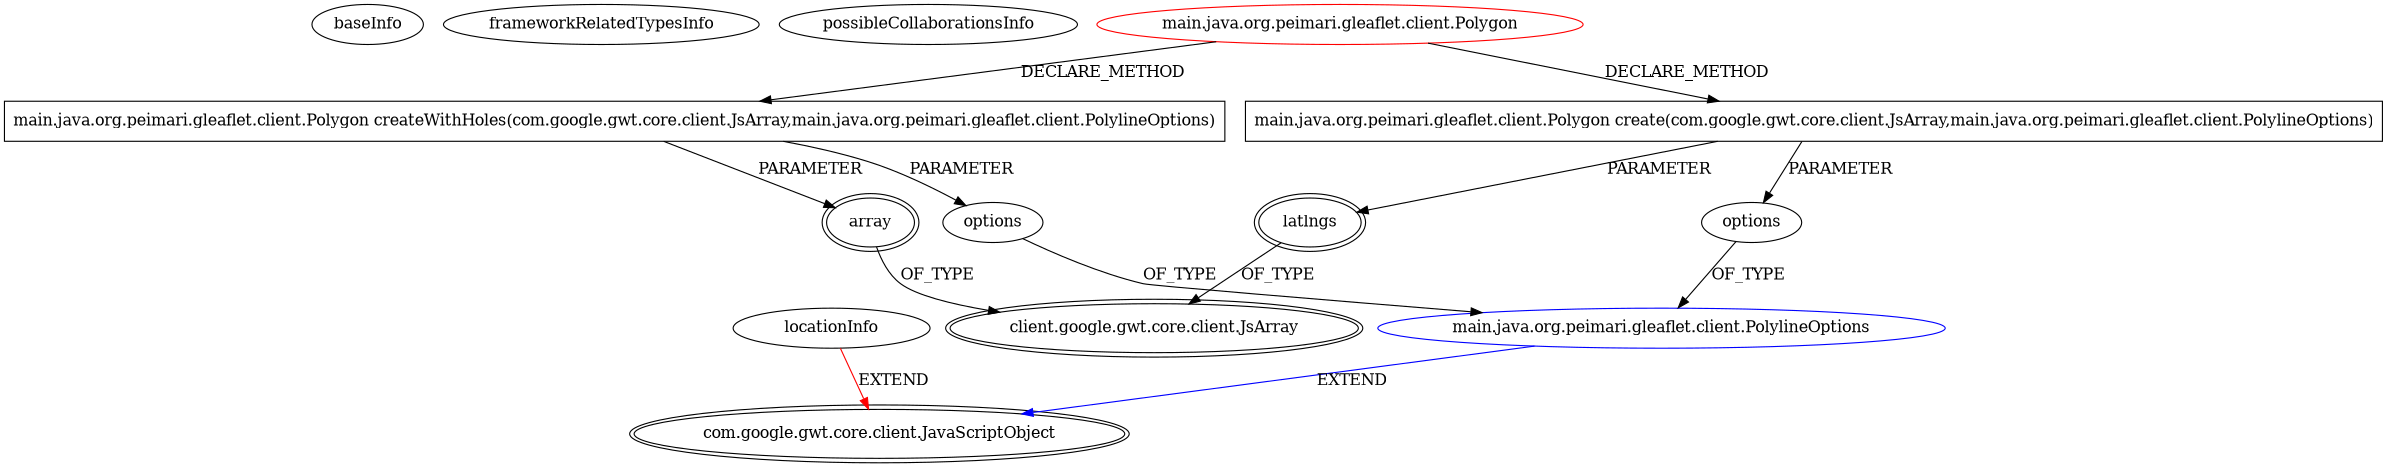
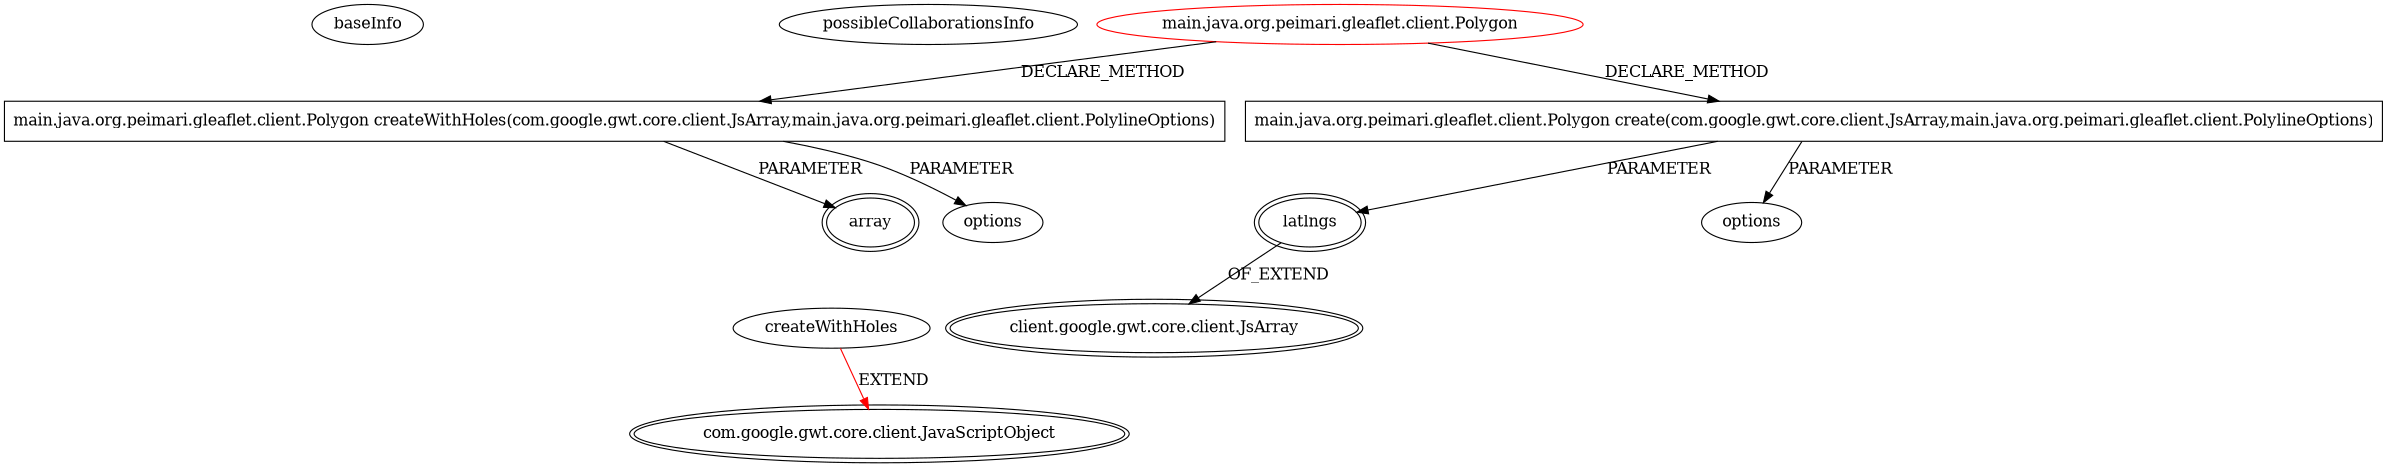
(601, 24) -> none
(1278, 275) -> (1278, 275)
(922, 294) -> none
(832, 328) -> (832, 328)
(1662, 328) -> none
